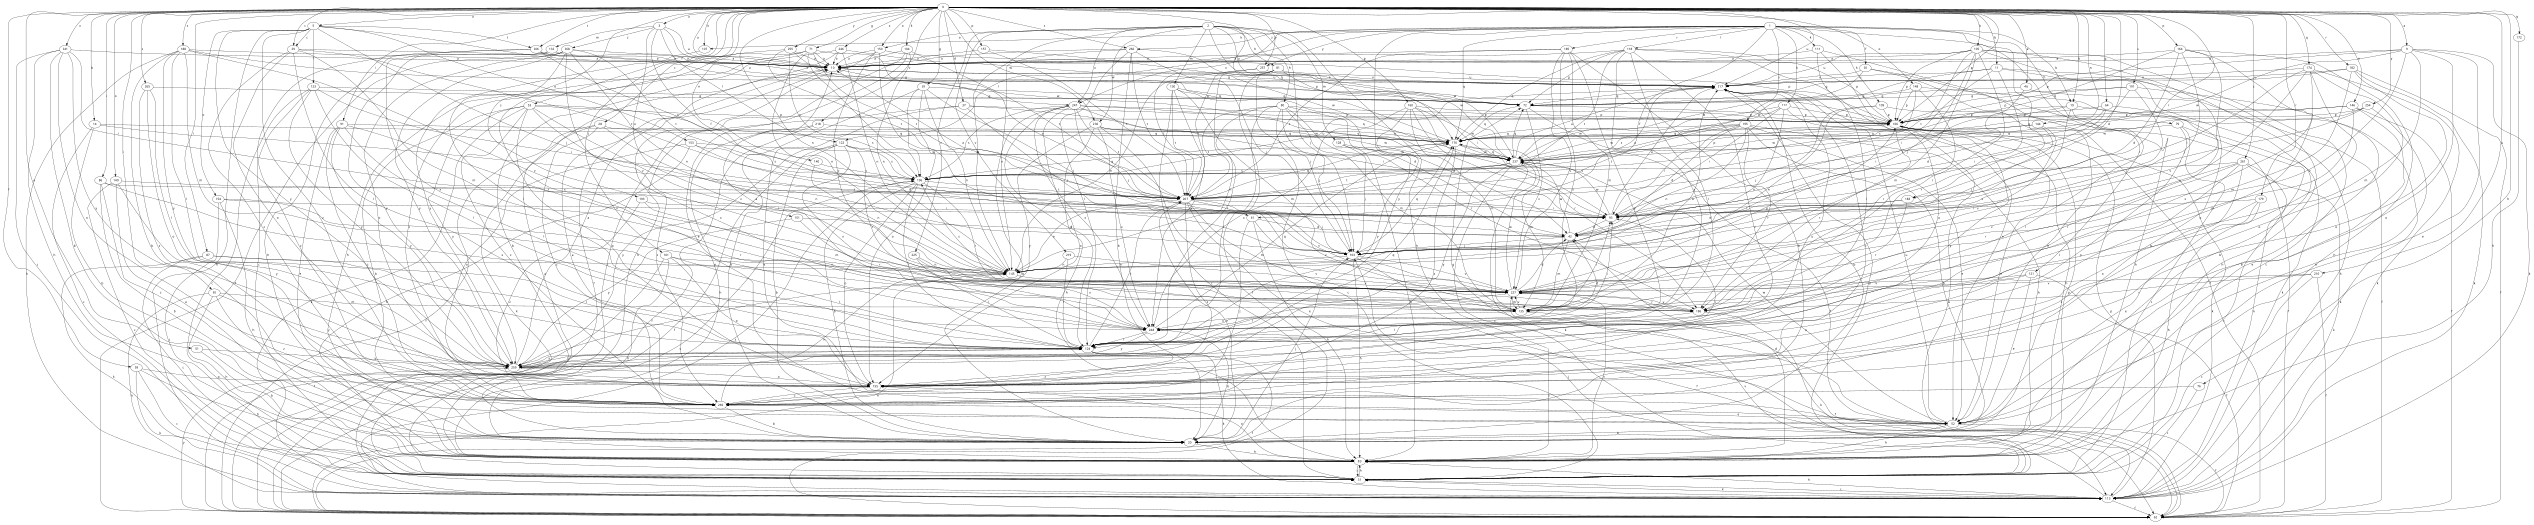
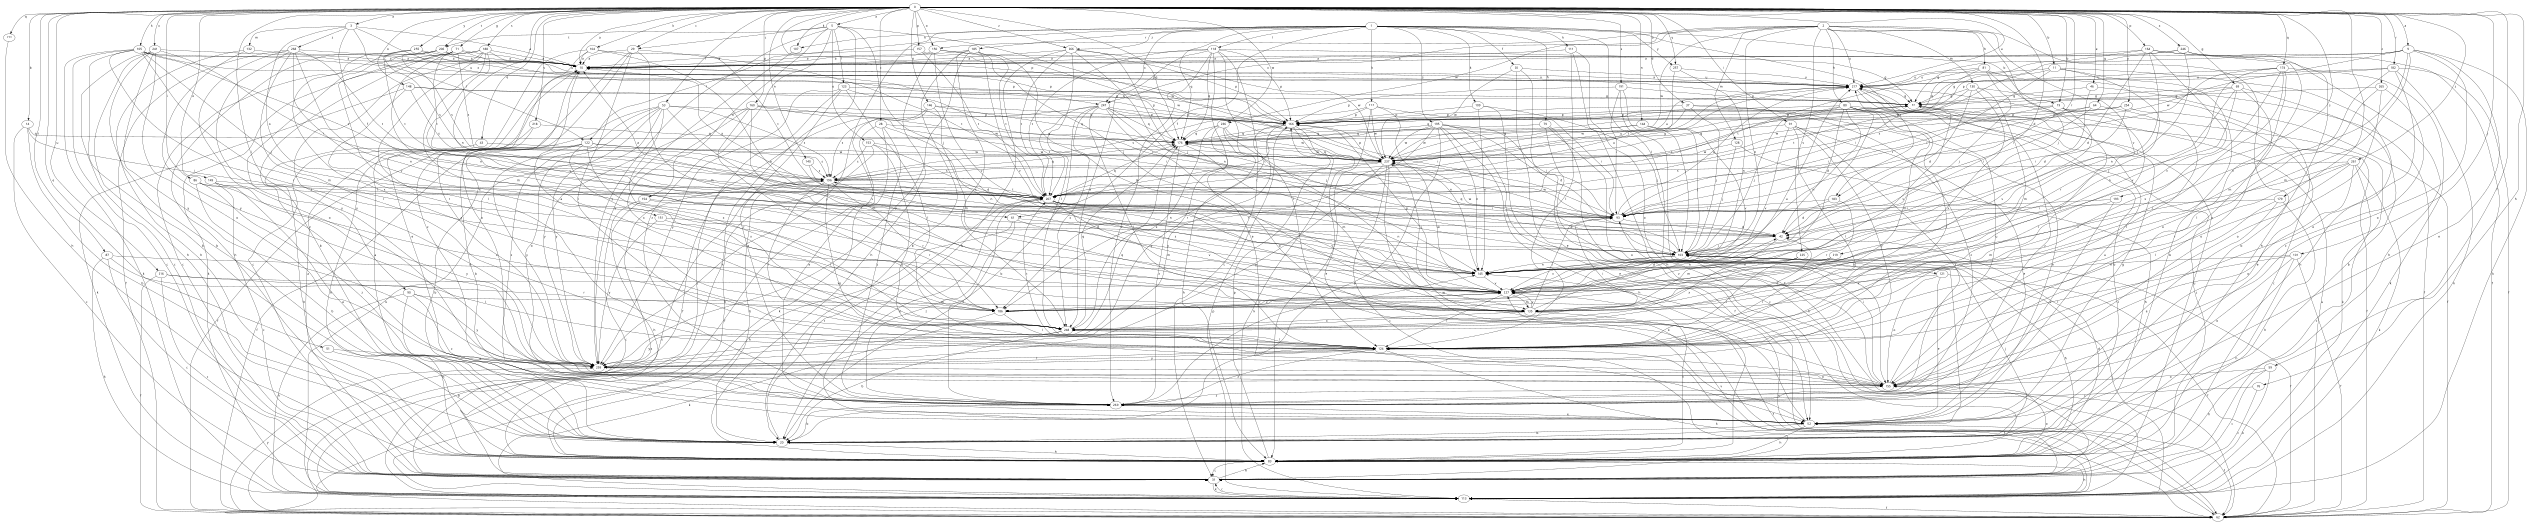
none -> (482, 143)
none -> (1220, 267)
